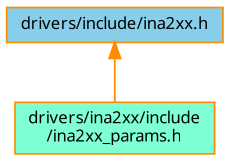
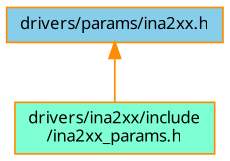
(115, 25) -> (115, 25)
